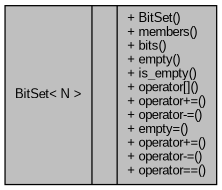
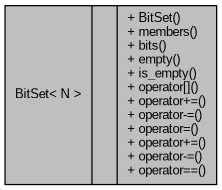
(158, 129) -> (163, 129)
